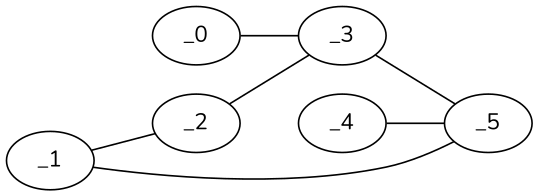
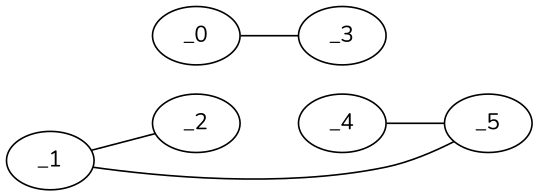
(269, 79) -> none
(415, 80) -> none
